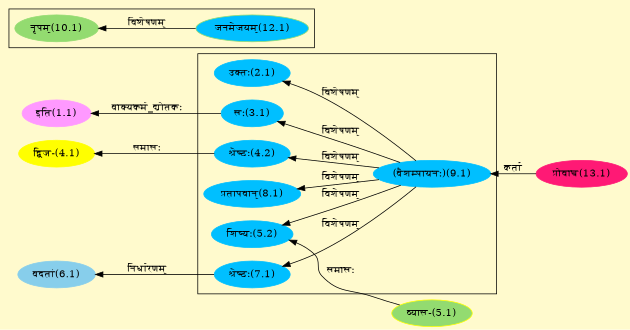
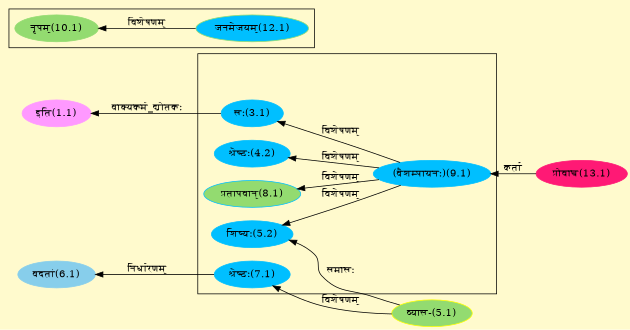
(252, 73) -> none
(57, 154) -> none
(252, 194) -> (252, 194)
(356, 231) -> (334, 308)
